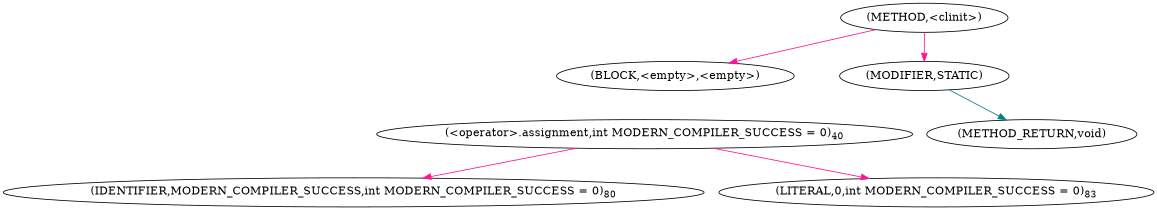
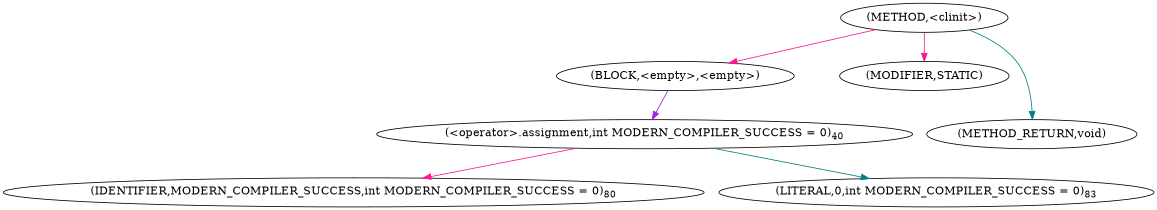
none -> (662, 102)
(974, 103) -> (1015, 60)
(787, 163) -> (787, 163)
